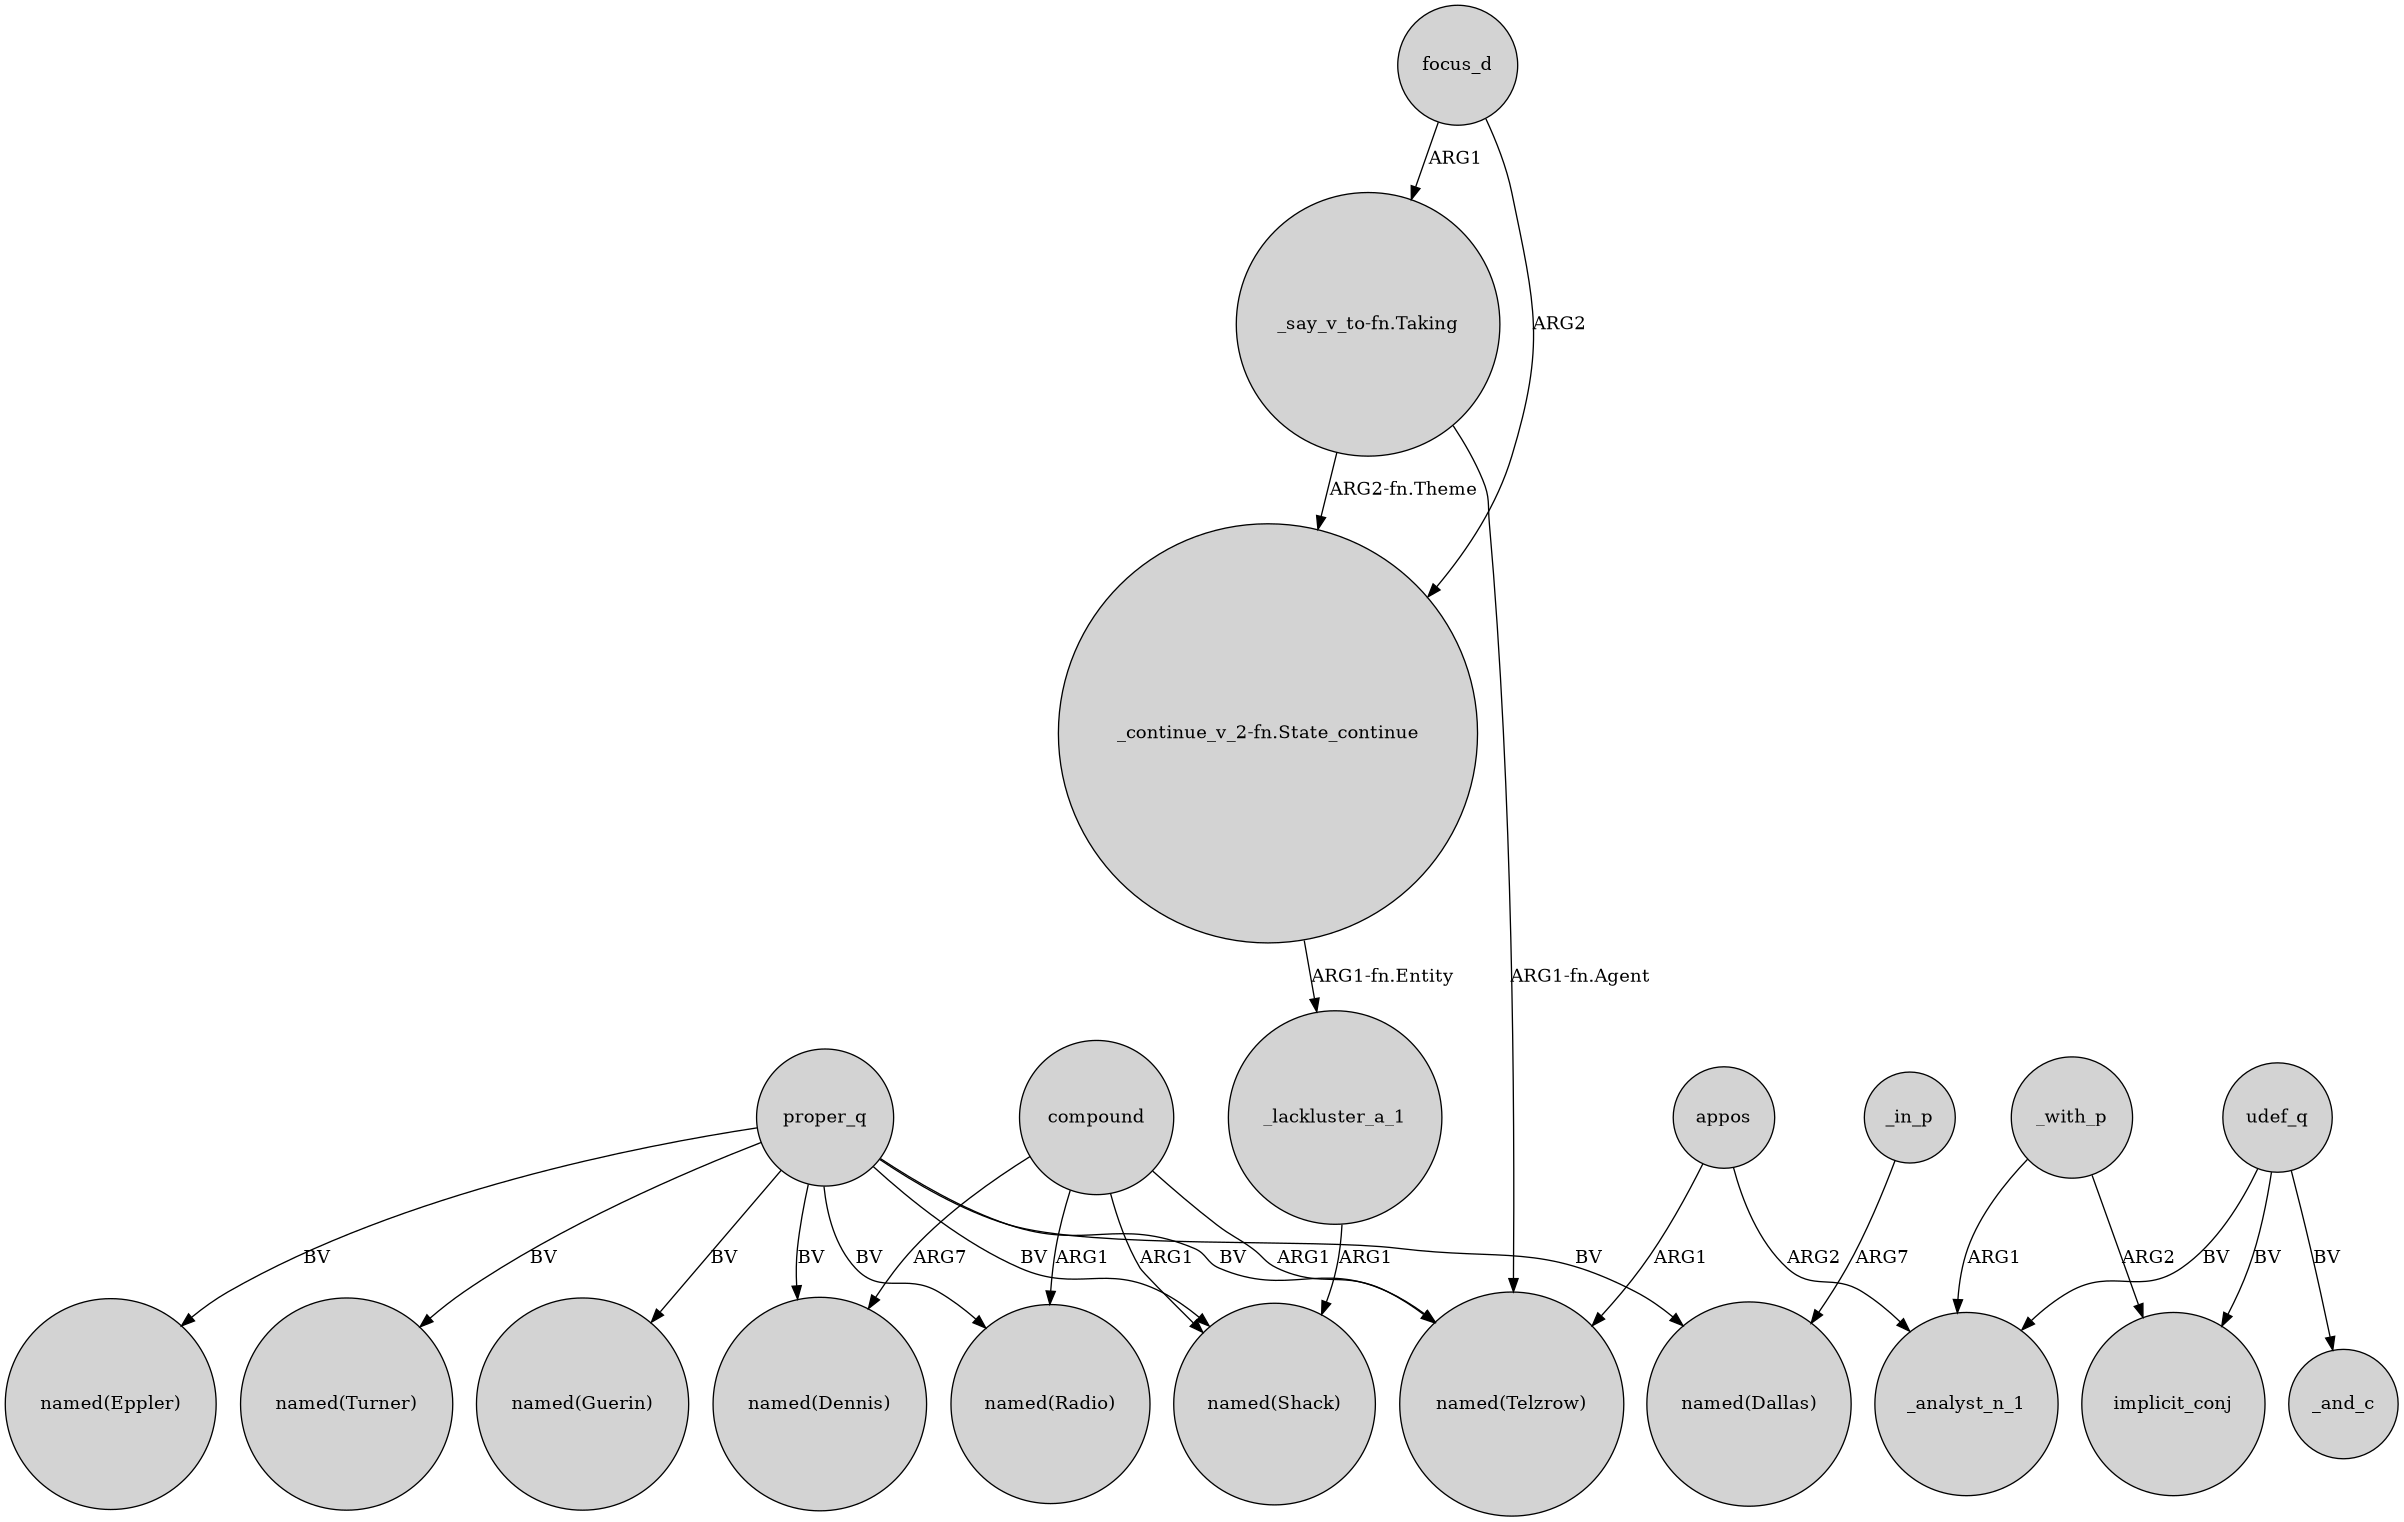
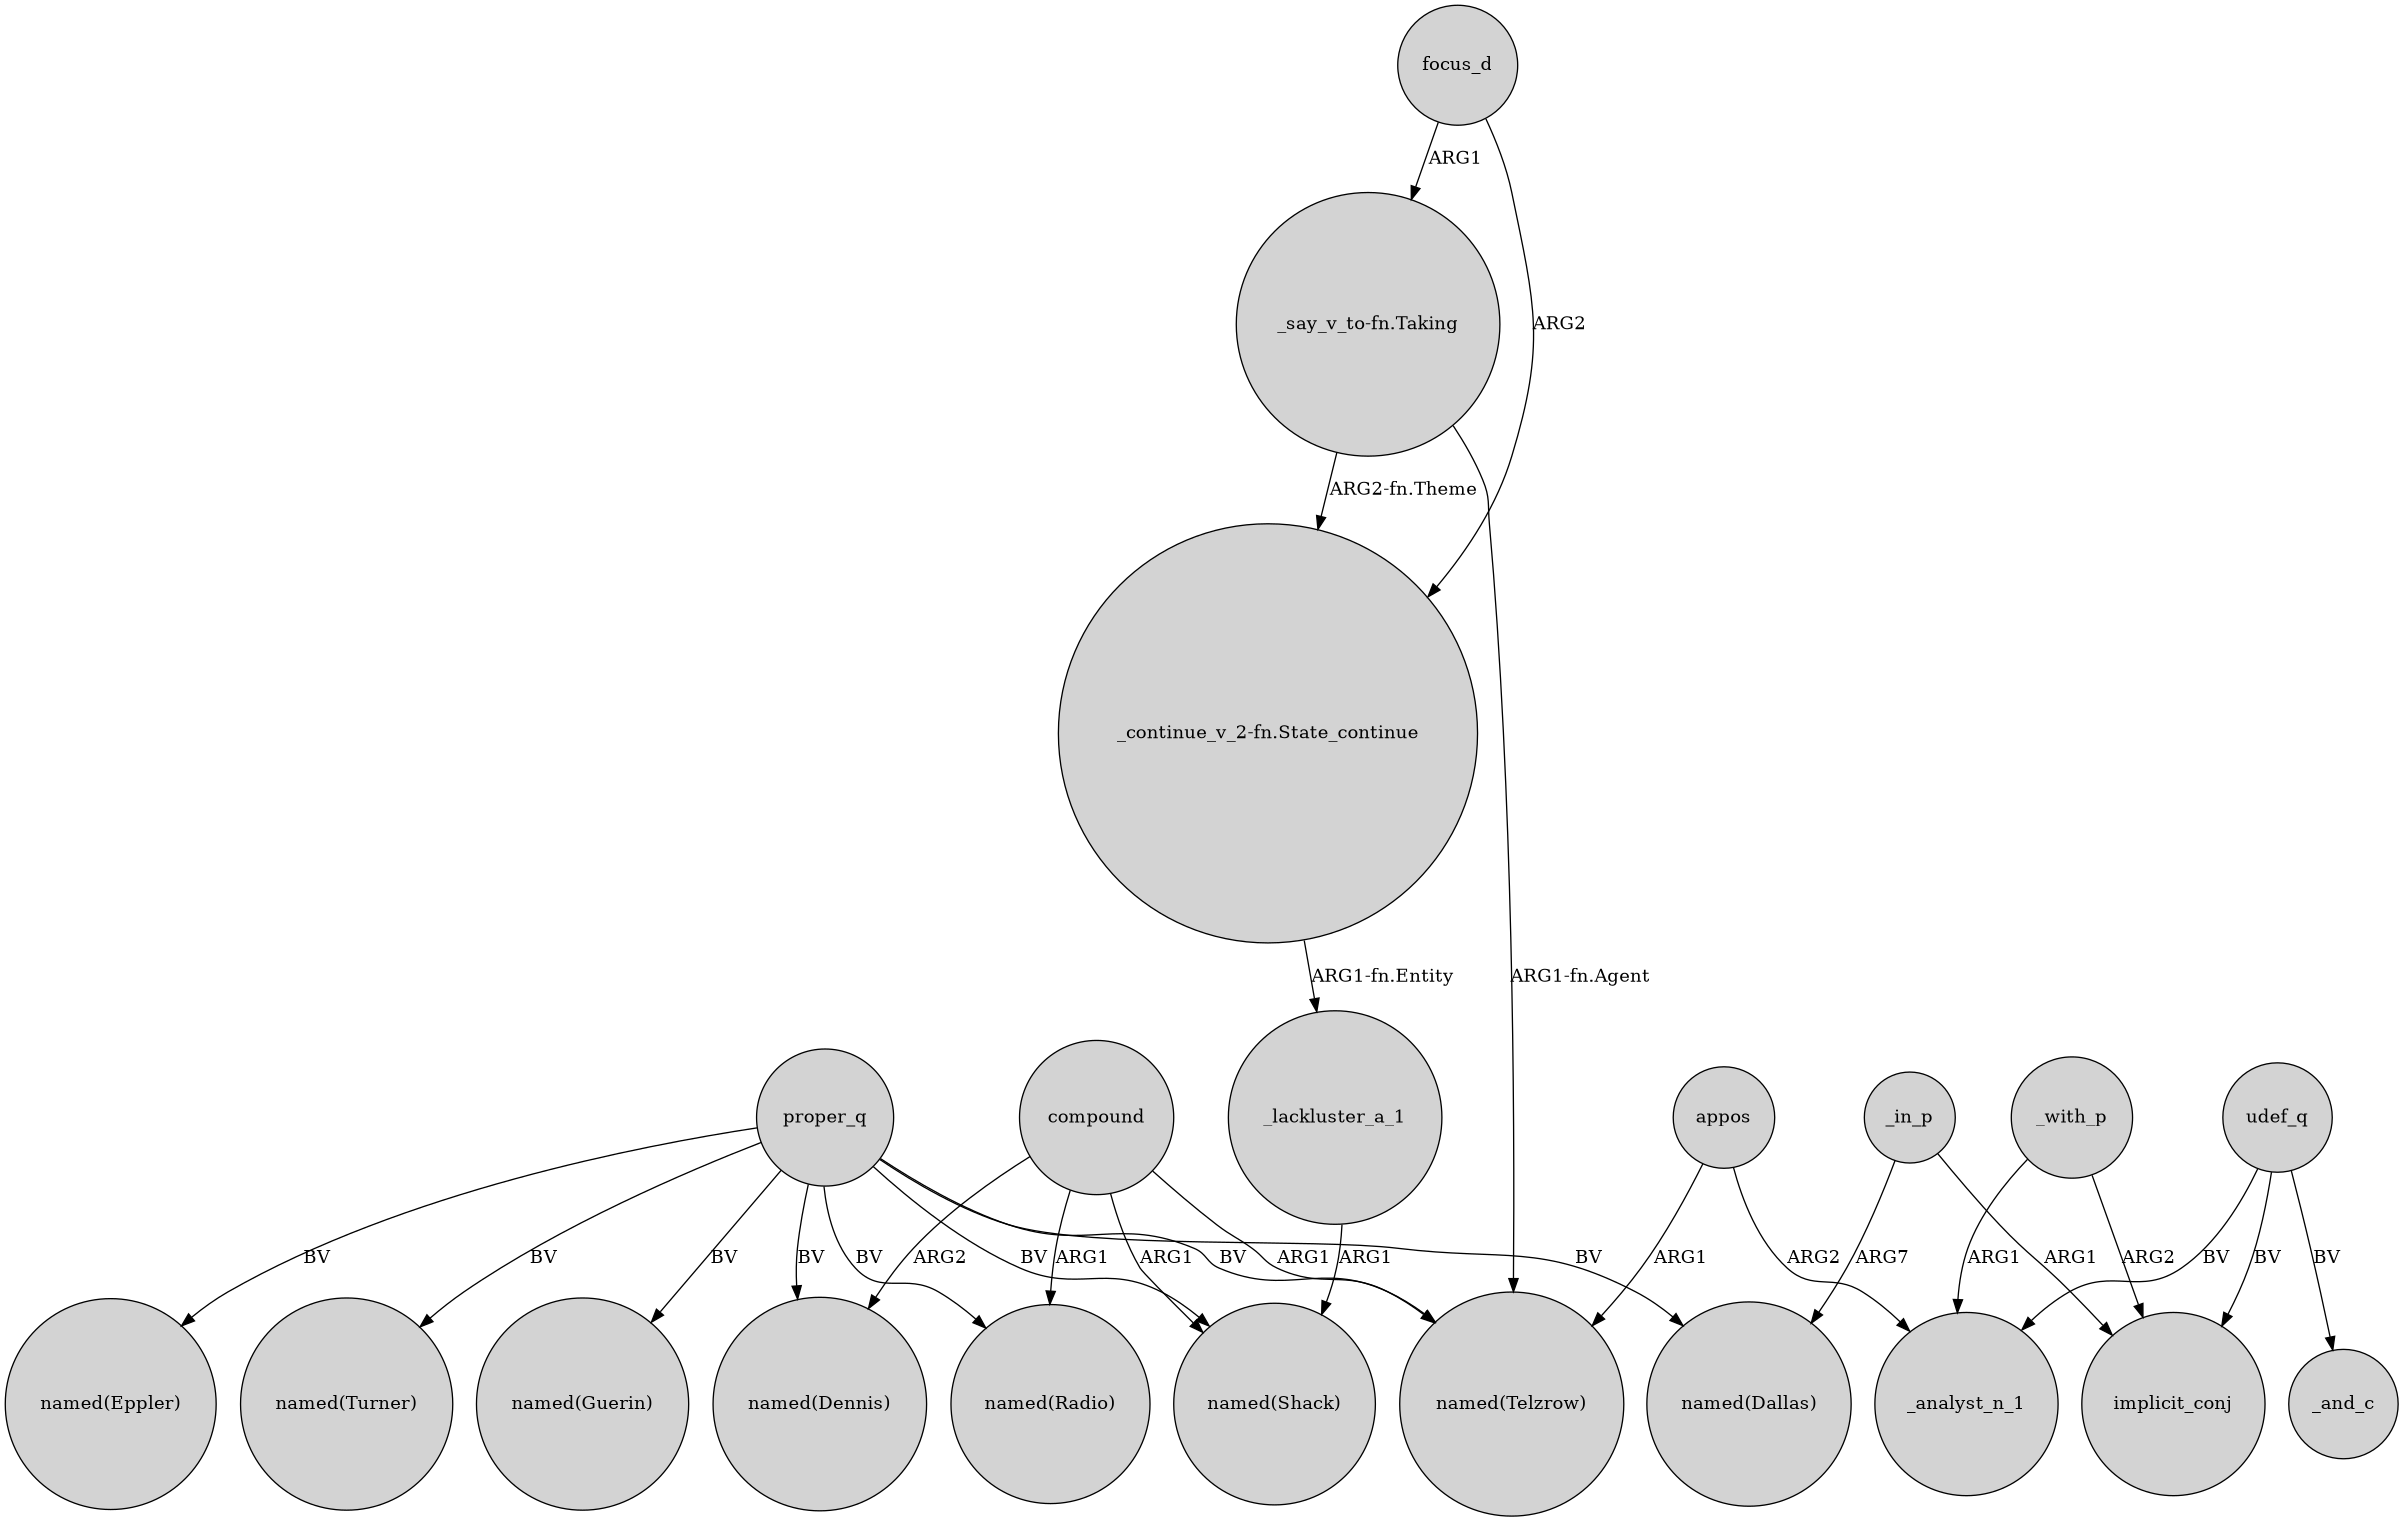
none -> (2017, 1242)
(940, 1258) -> (940, 1258)
